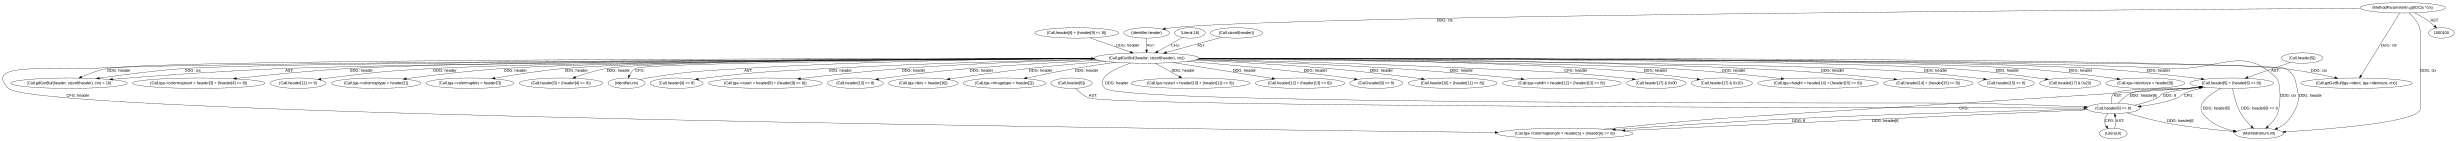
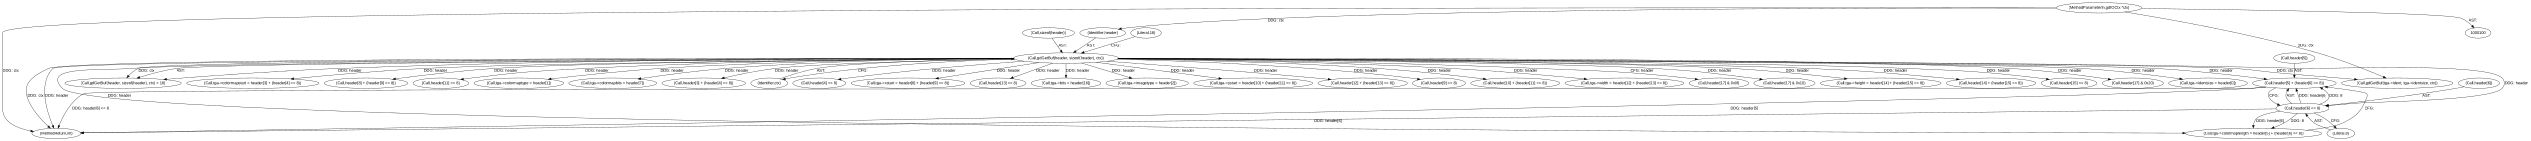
(1110, 45) -> (704, 62)
(78, 96) -> (119, 96)
